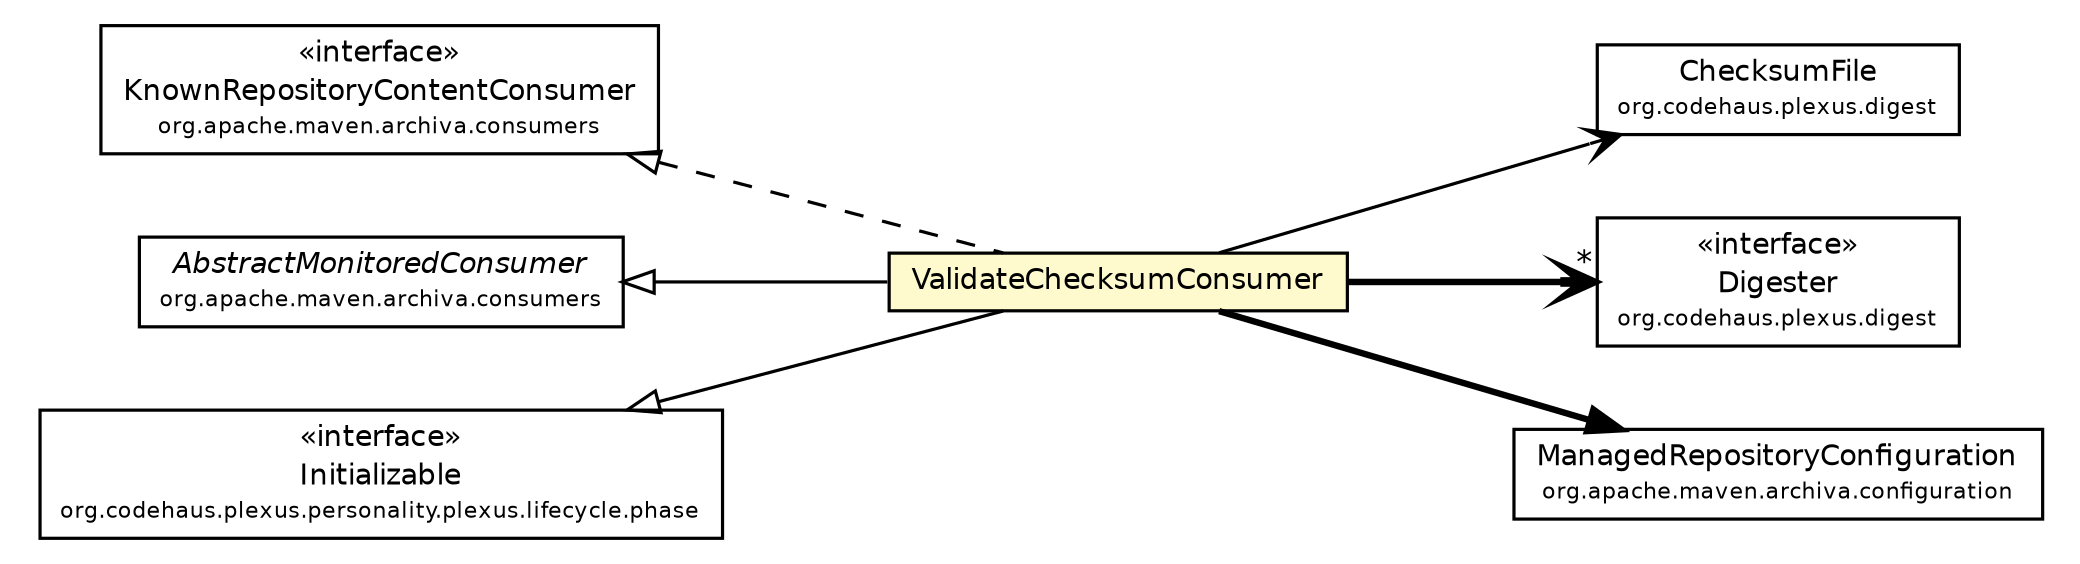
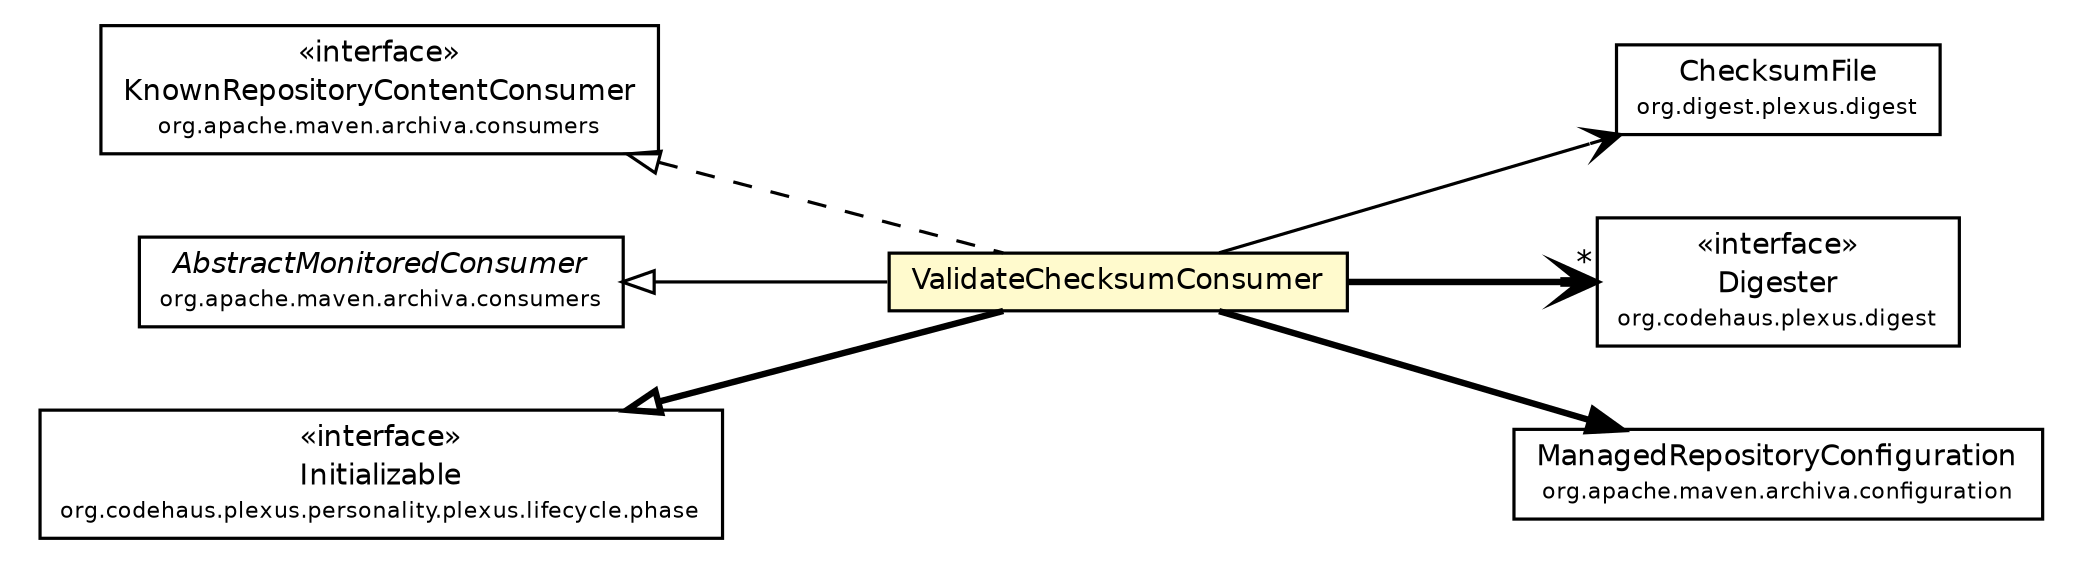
(1778, 107) -> (1778, 107)
(831, 356) -> (831, 356)
